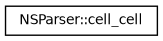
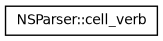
(81, 21) -> (81, 21)
